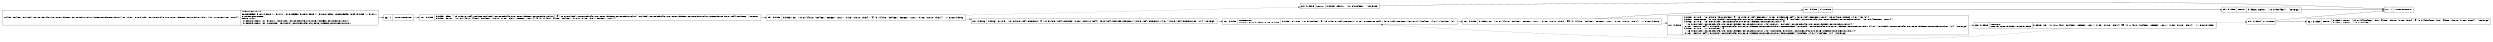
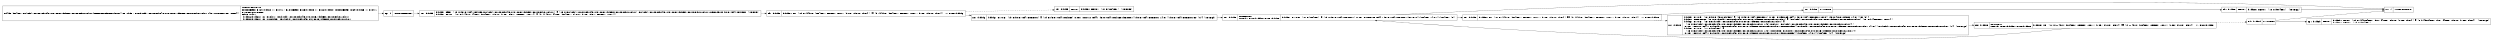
(1881, 3) -> (1889, 3)
(1996, 24) -> (1996, 24)
(1726, 39) -> (1723, 38)
